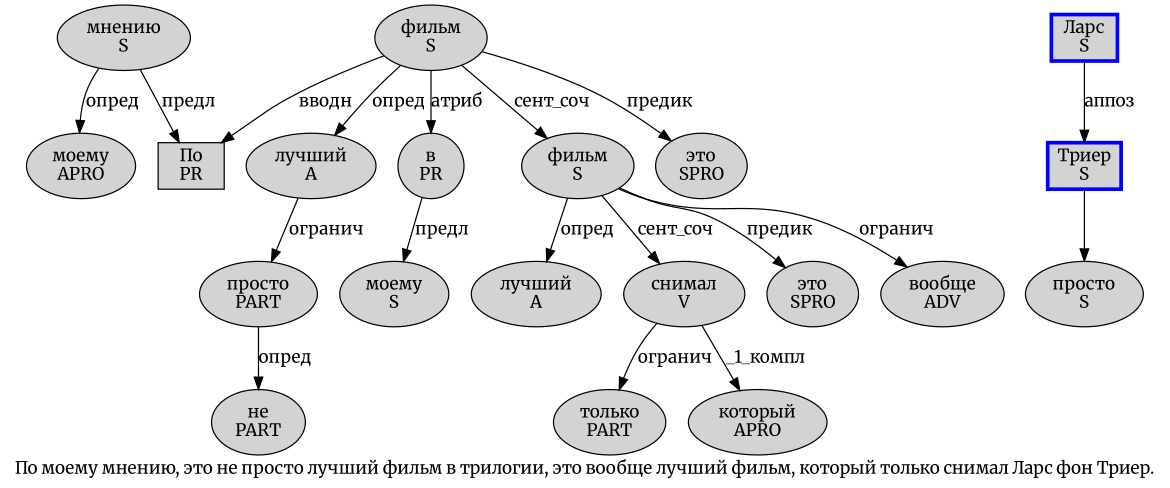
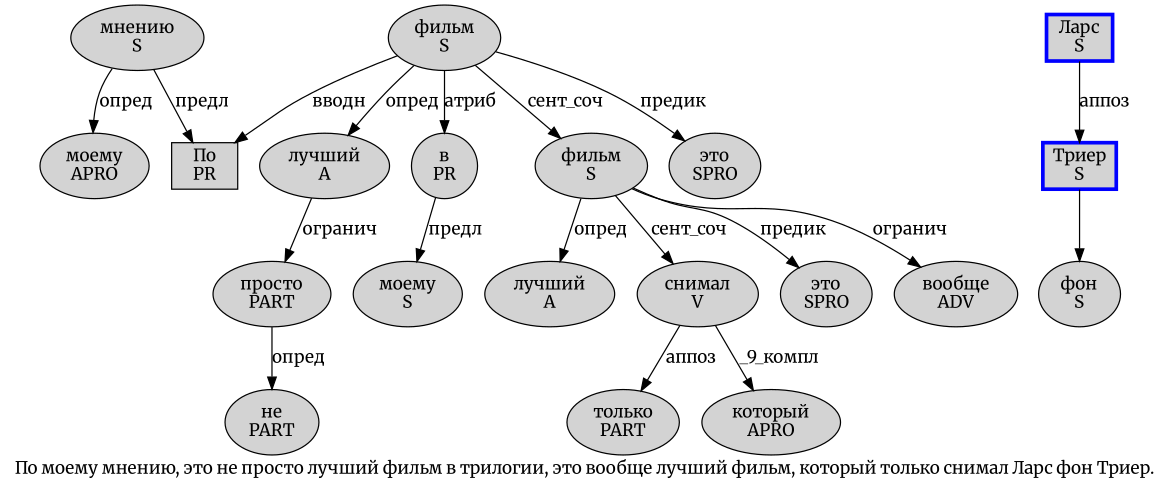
(1084, 294) -> (1080, 294)
(675, 358) -> (691, 358)
(766, 358) -> (779, 358)
